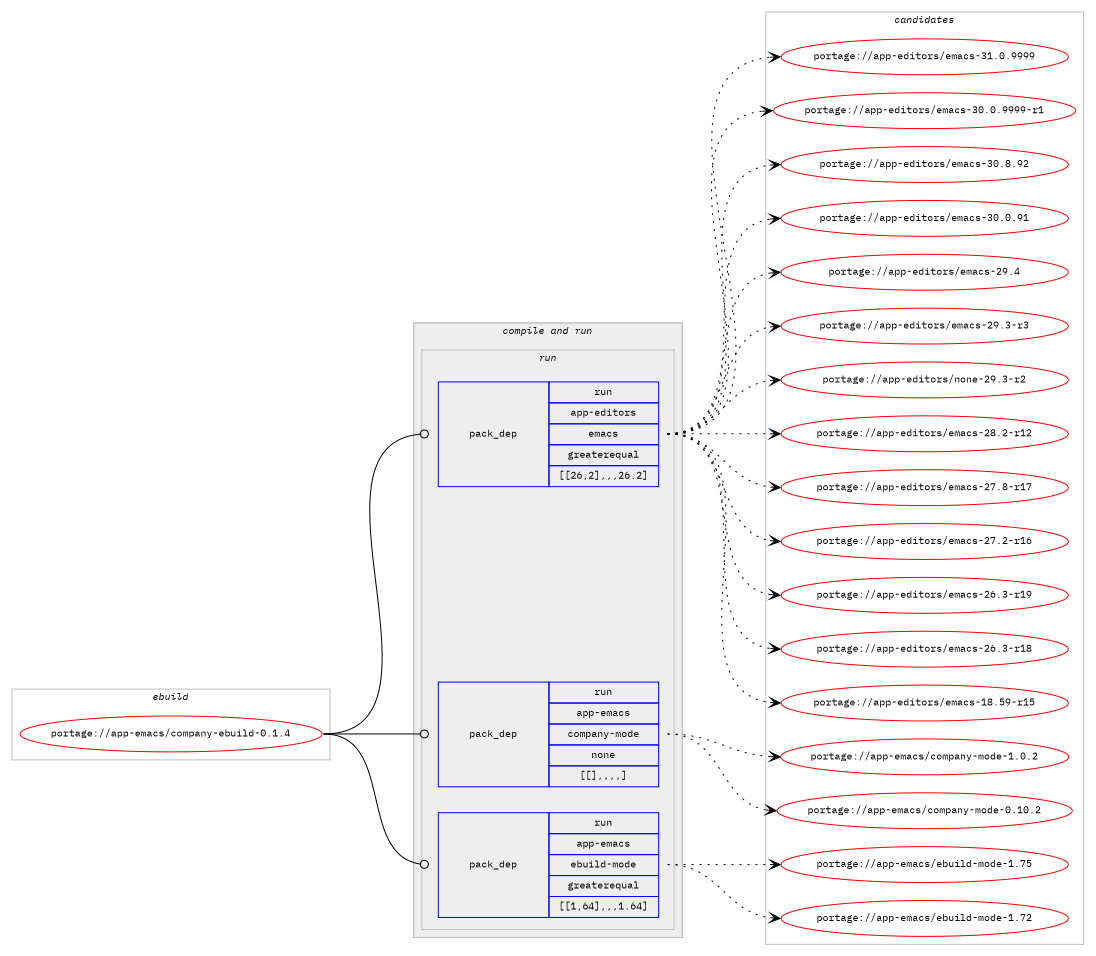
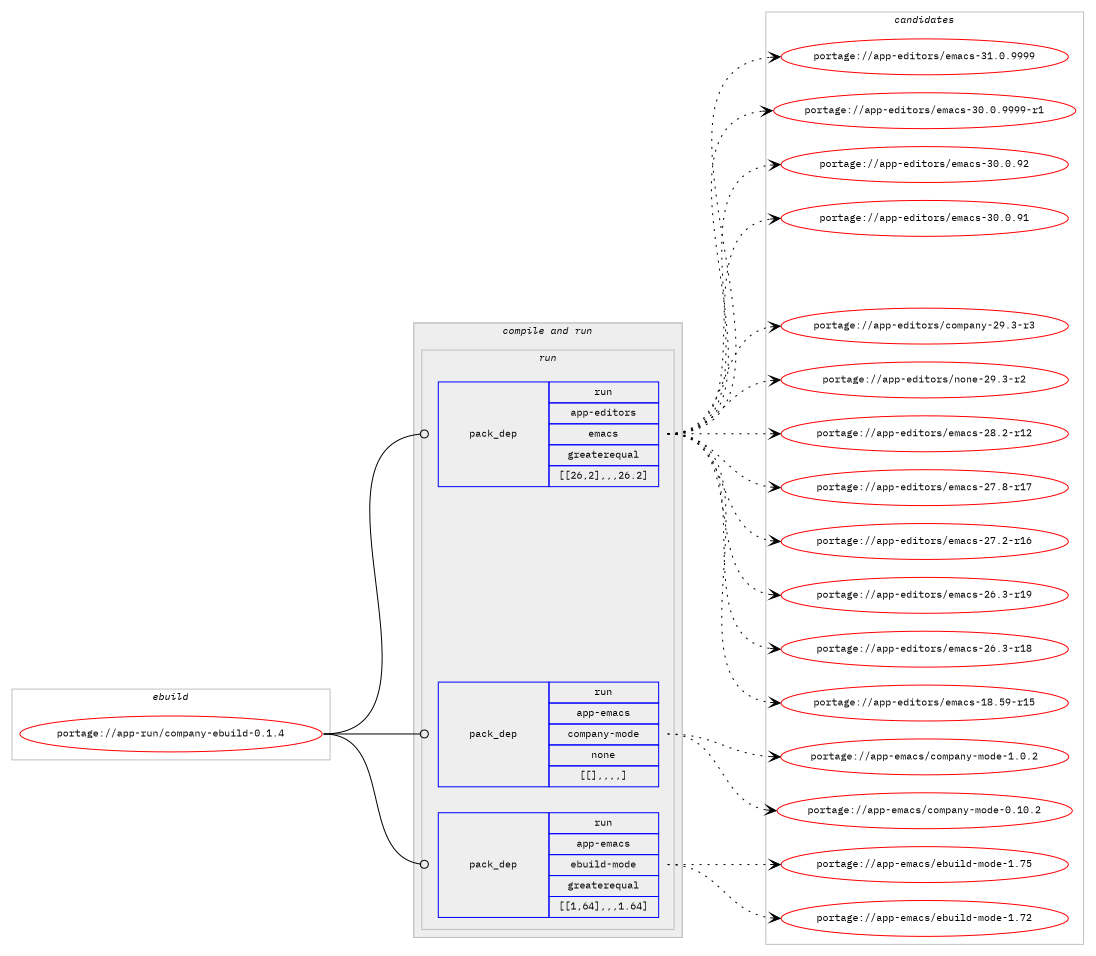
(925, 165) -> (925, 165)
(925, 272) -> none
(925, 326) -> (925, 326)
(171, 734) -> (171, 734)
